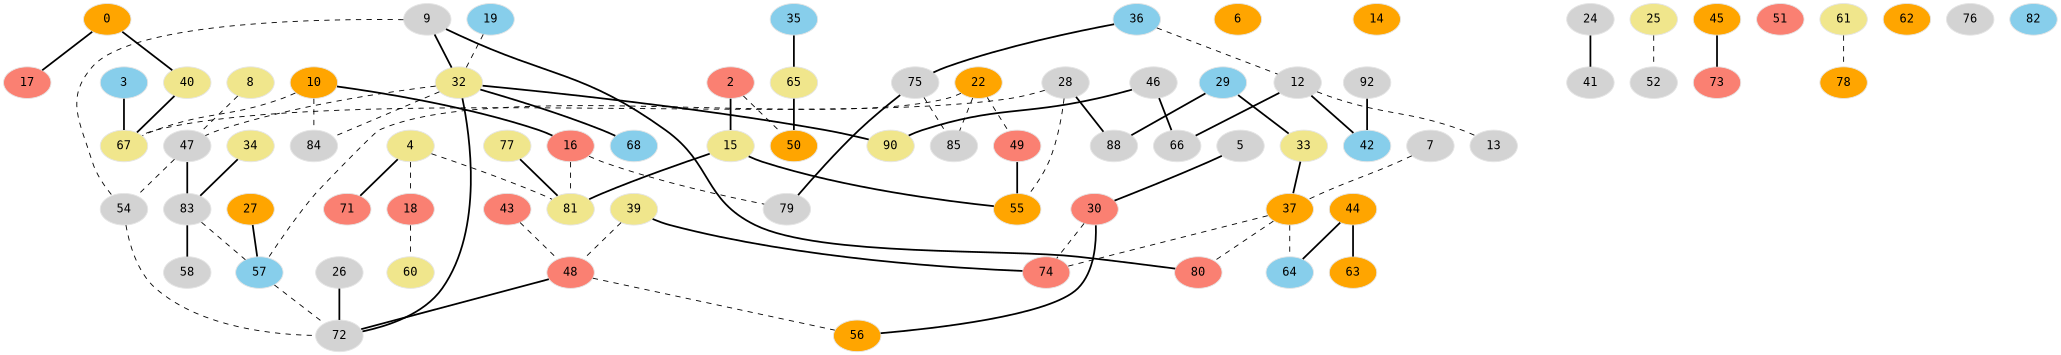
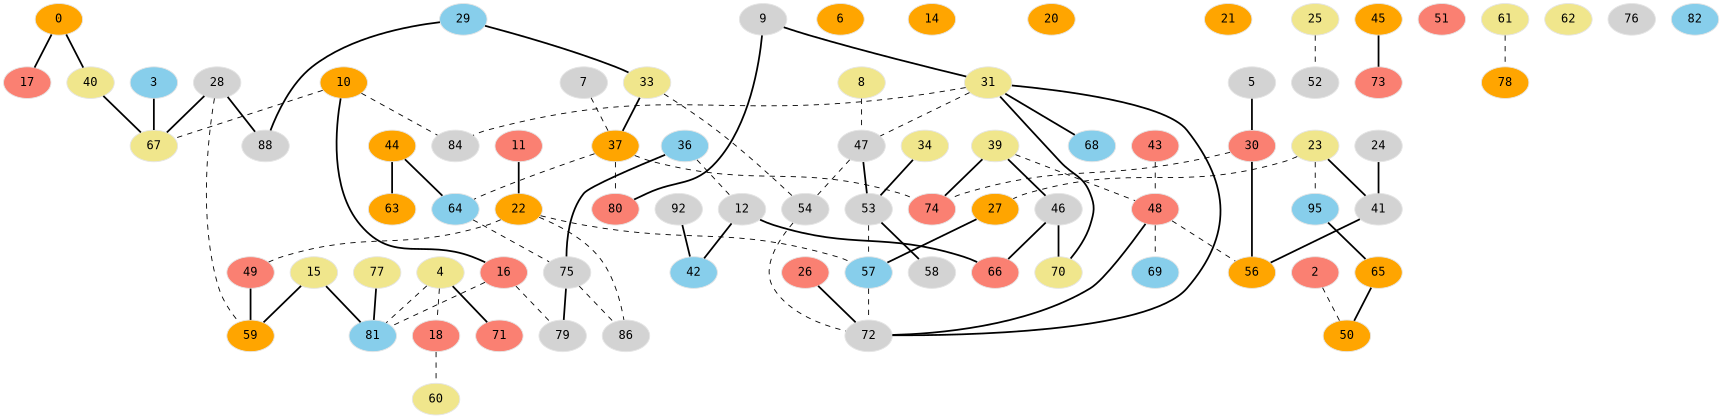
(491, 19) -> none
(794, 19) -> (1315, 209)
none -> (1051, 19)
none -> (1228, 19)
(1907, 19) -> (1568, 19)
(174, 34) -> (724, 136)
(459, 83) -> (988, 83)
(794, 83) -> (1379, 273)
(366, 110) -> (186, 114)
(731, 121) -> none
none -> (519, 146)
(891, 146) -> (1059, 273)
(954, 146) -> (626, 336)
(1177, 146) -> (995, 273)
none -> (1315, 146)
(1494, 146) -> none
none -> (1023, 174)
(187, 209) -> (869, 209)
(571, 209) -> (373, 336)
(1017, 209) -> (251, 336)
none -> (511, 241)
none -> (1315, 241)
(339, 273) -> (805, 273)
none -> (1155, 273)
